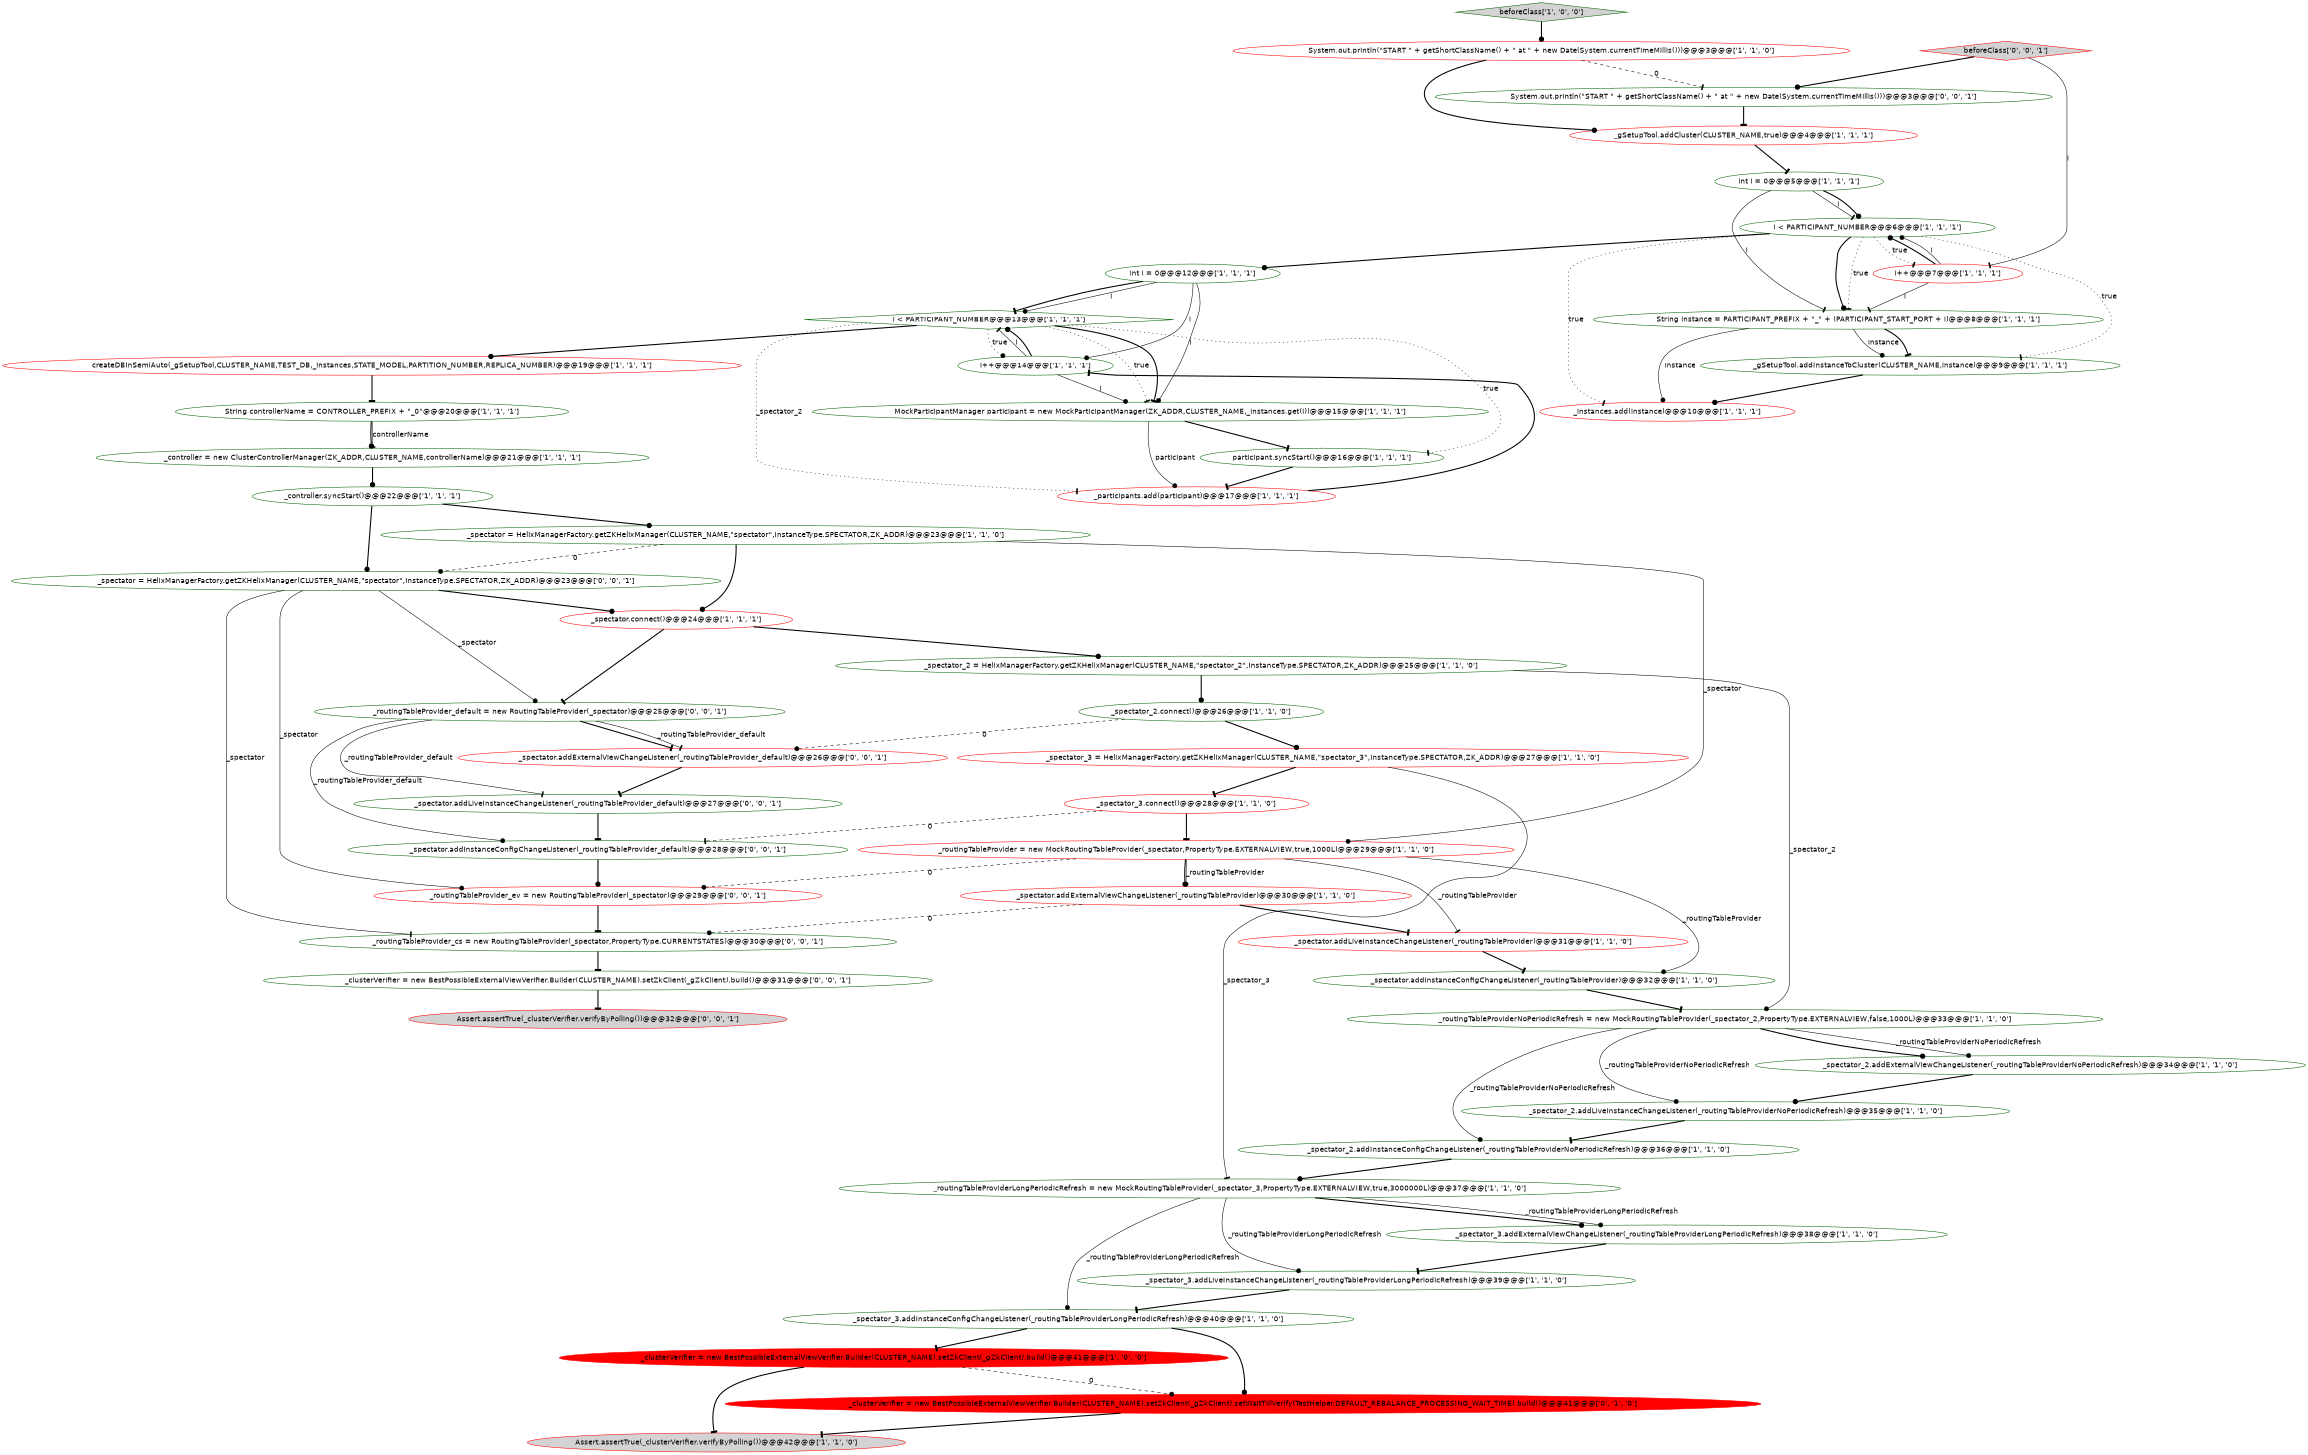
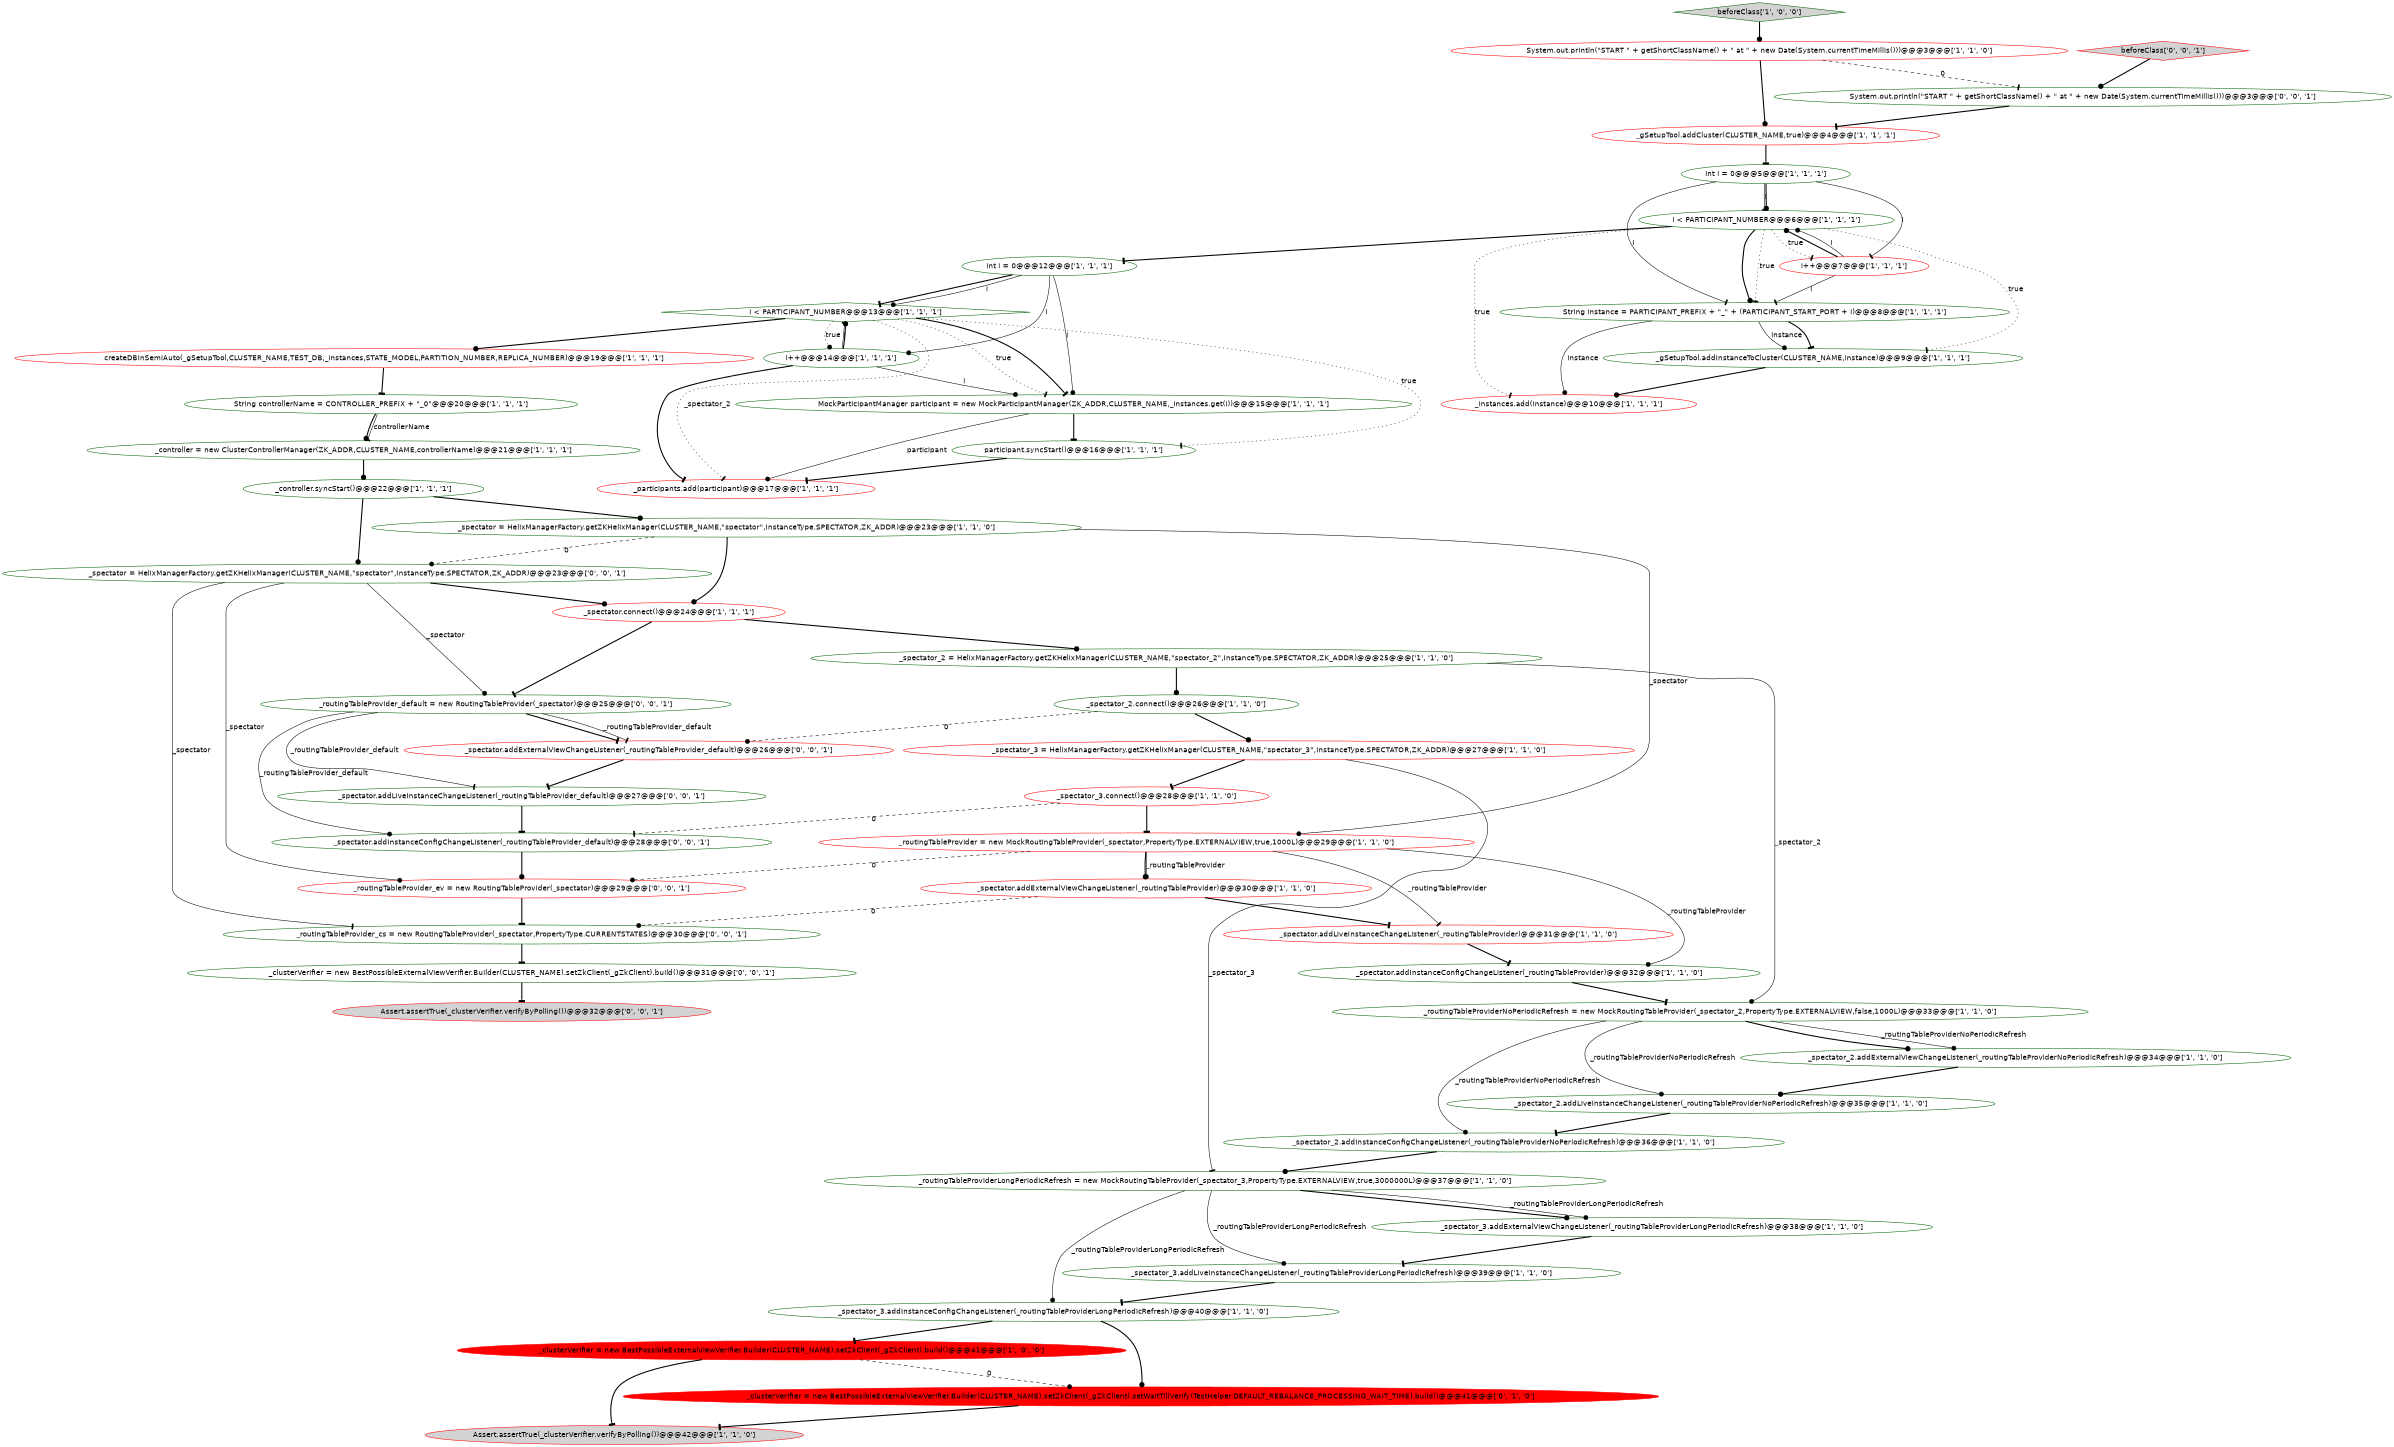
(2067, 177) -> (1886, 201)
(1518, 249) -> (1398, 244)
(1447, 380) -> (683, 387)
